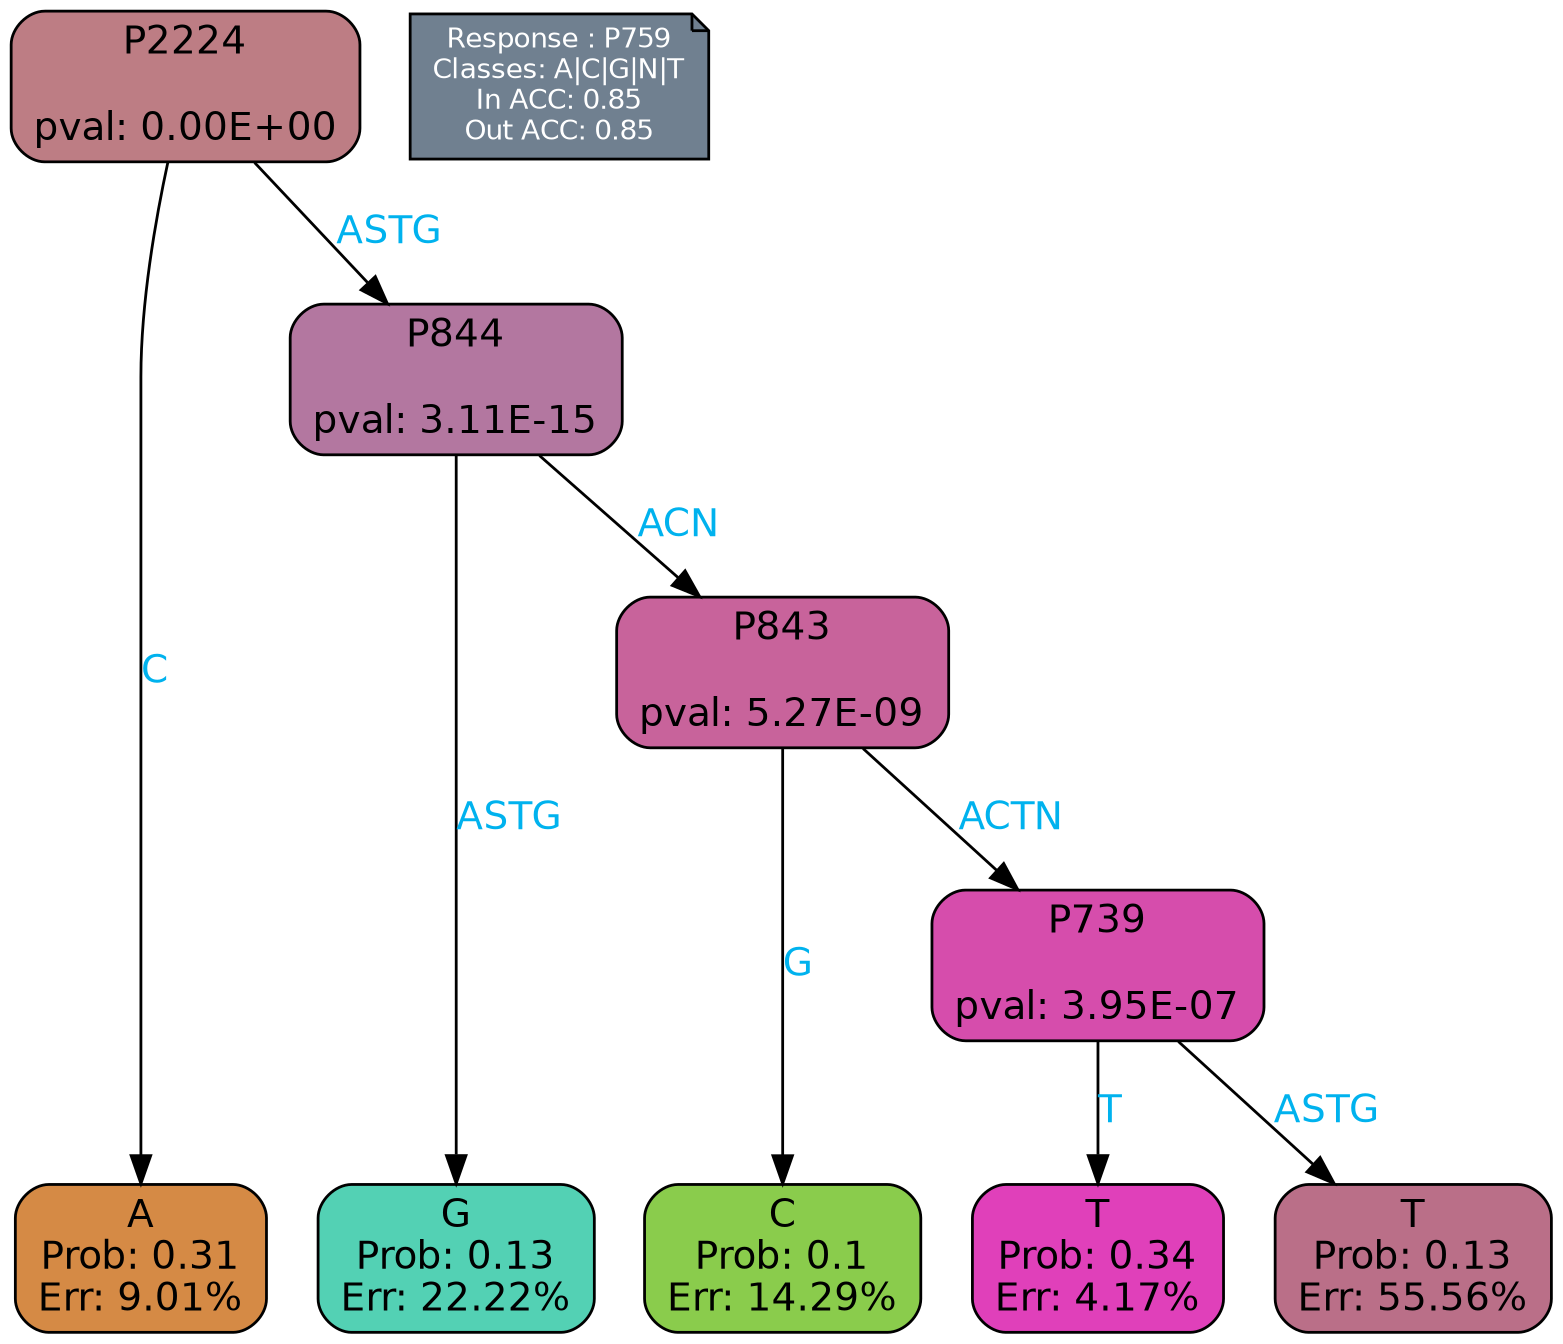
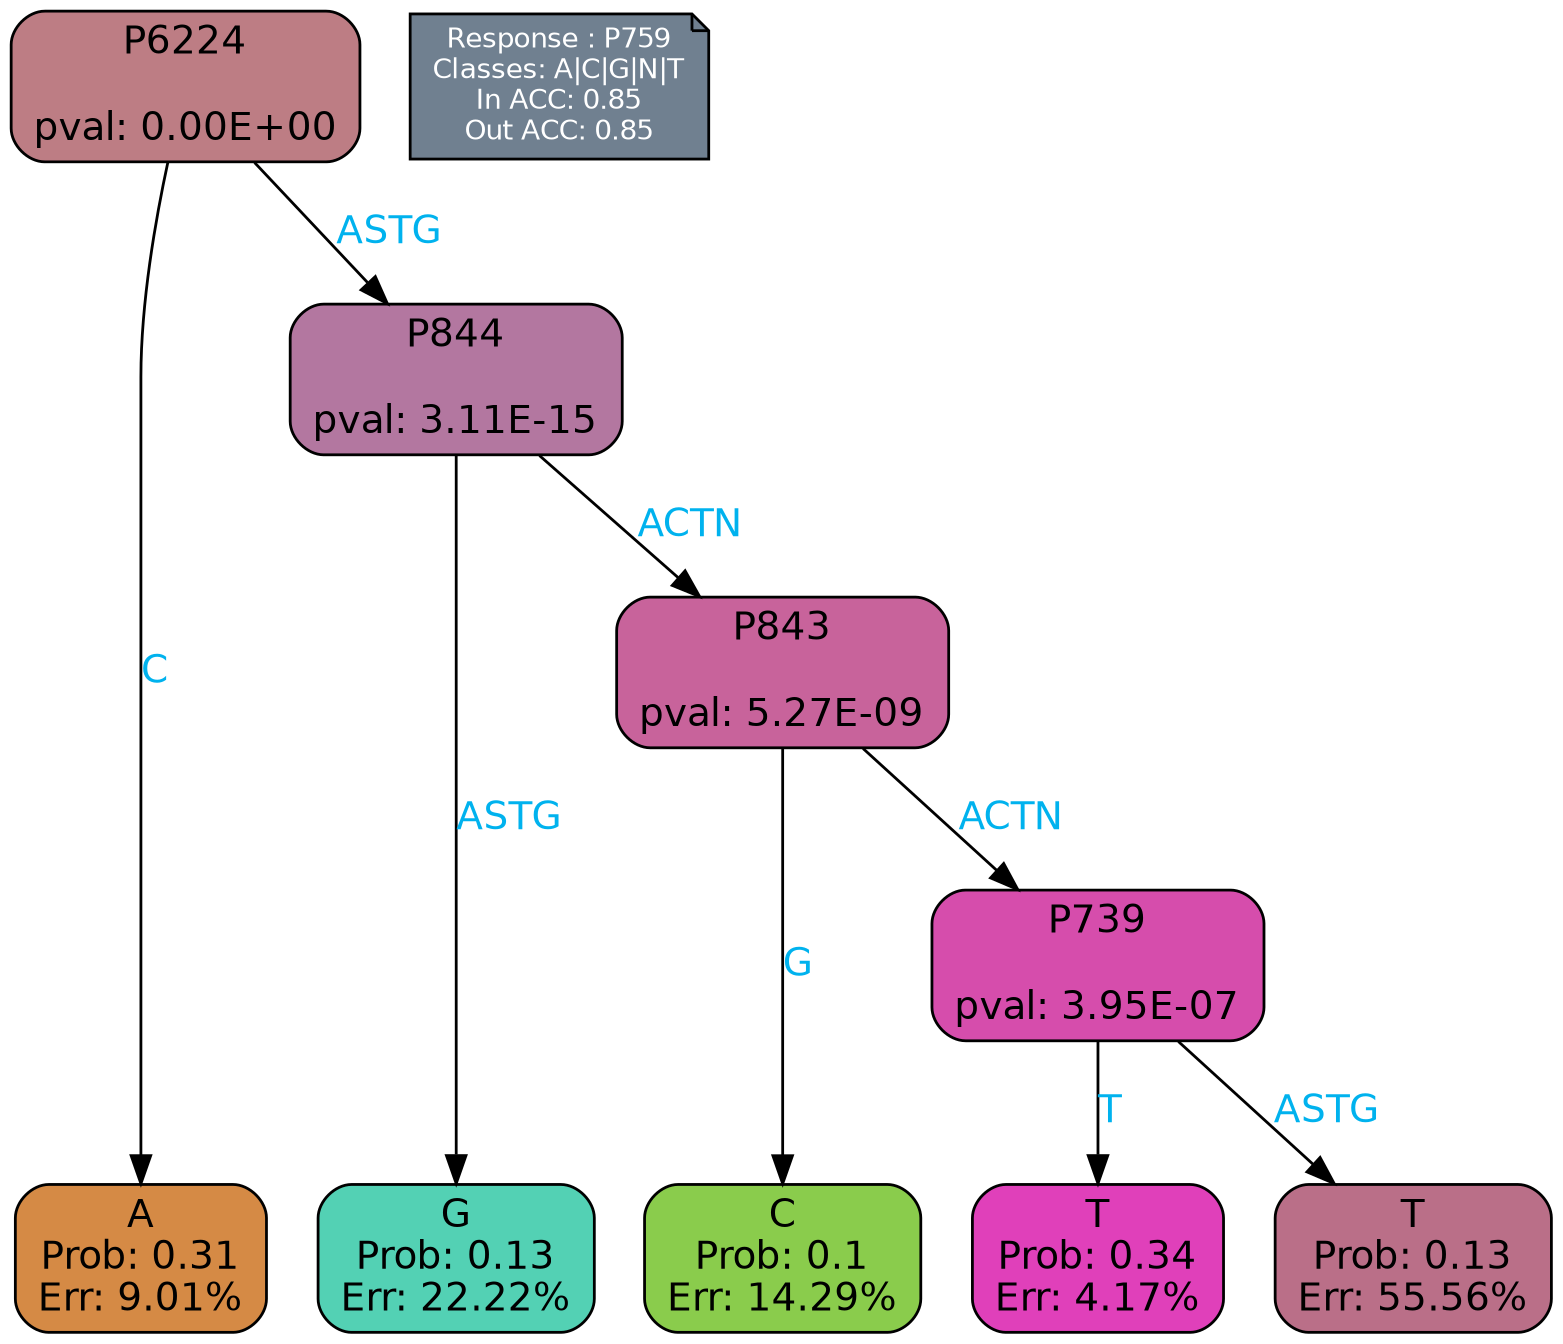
(186, 86) -> (186, 86)
(679, 526) -> (691, 526)
